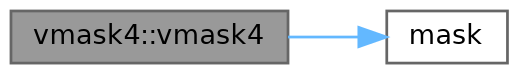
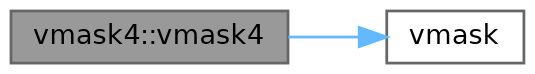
(447, 37) -> (455, 37)
